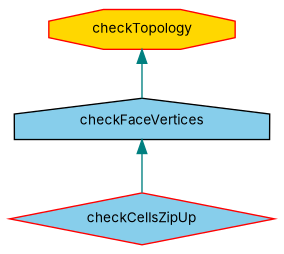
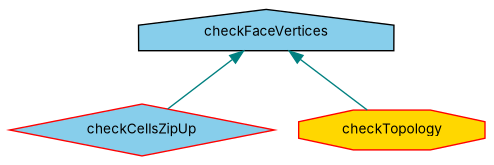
(142, 81) -> (334, 85)
